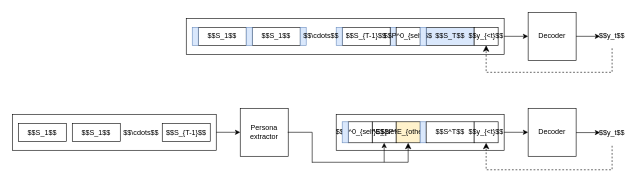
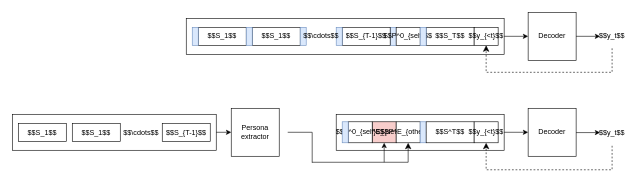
(450, 36) -> (450, 36)
(264, 132) -> (255, 132)
(384, 132) -> (384, 132)
(408, 132) -> (408, 132)
